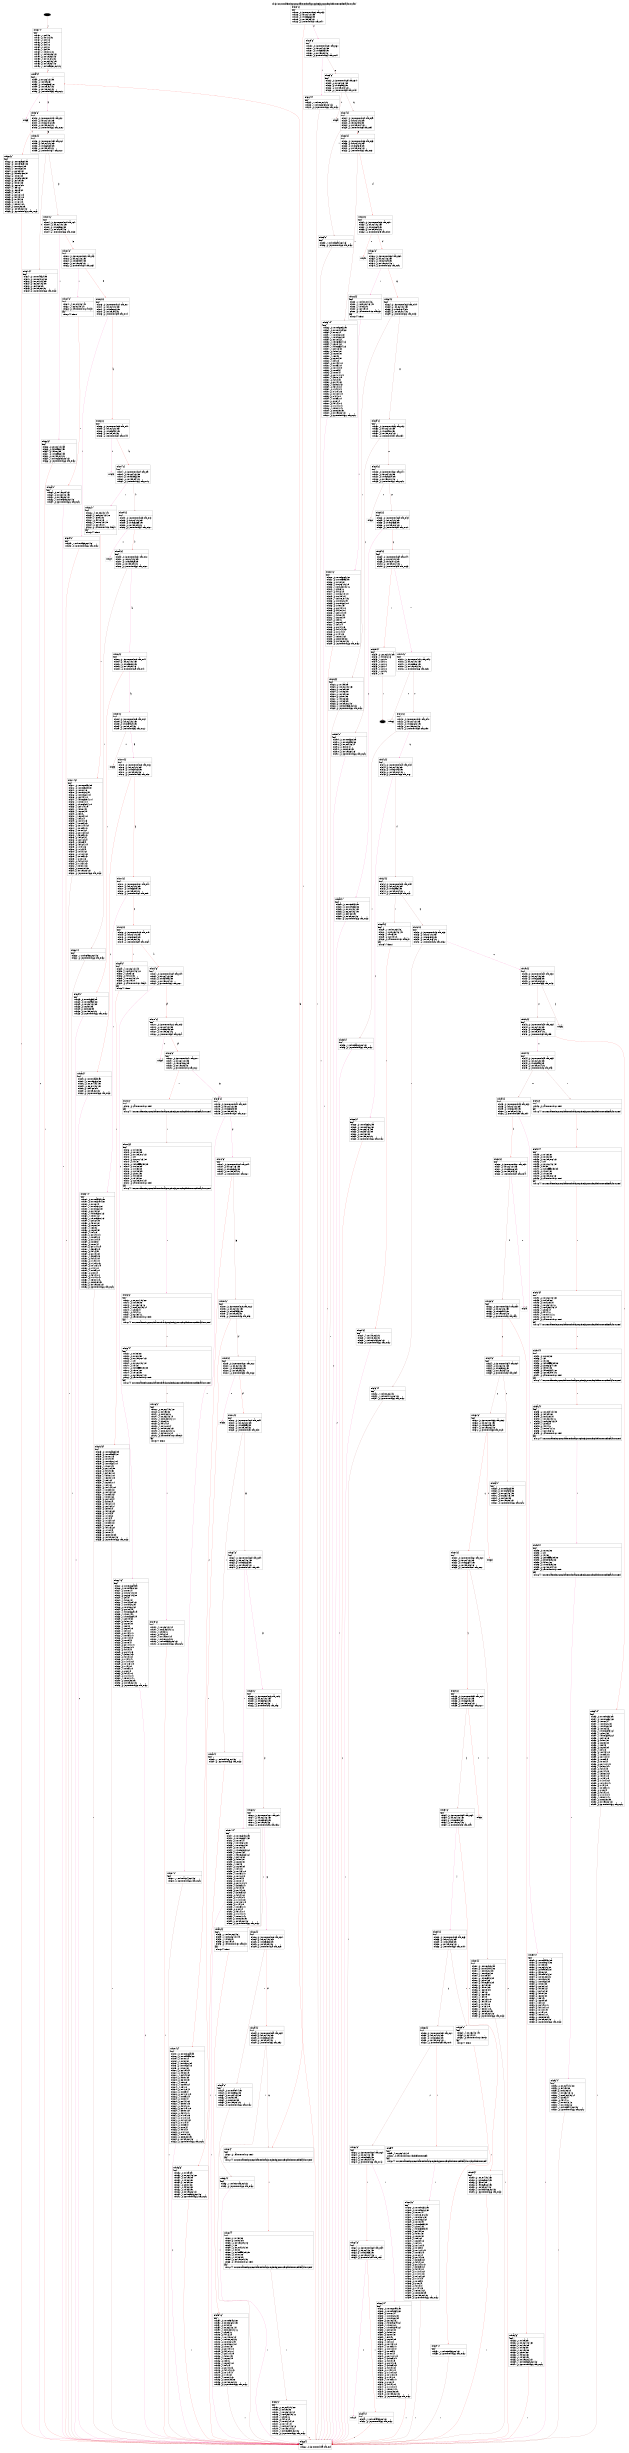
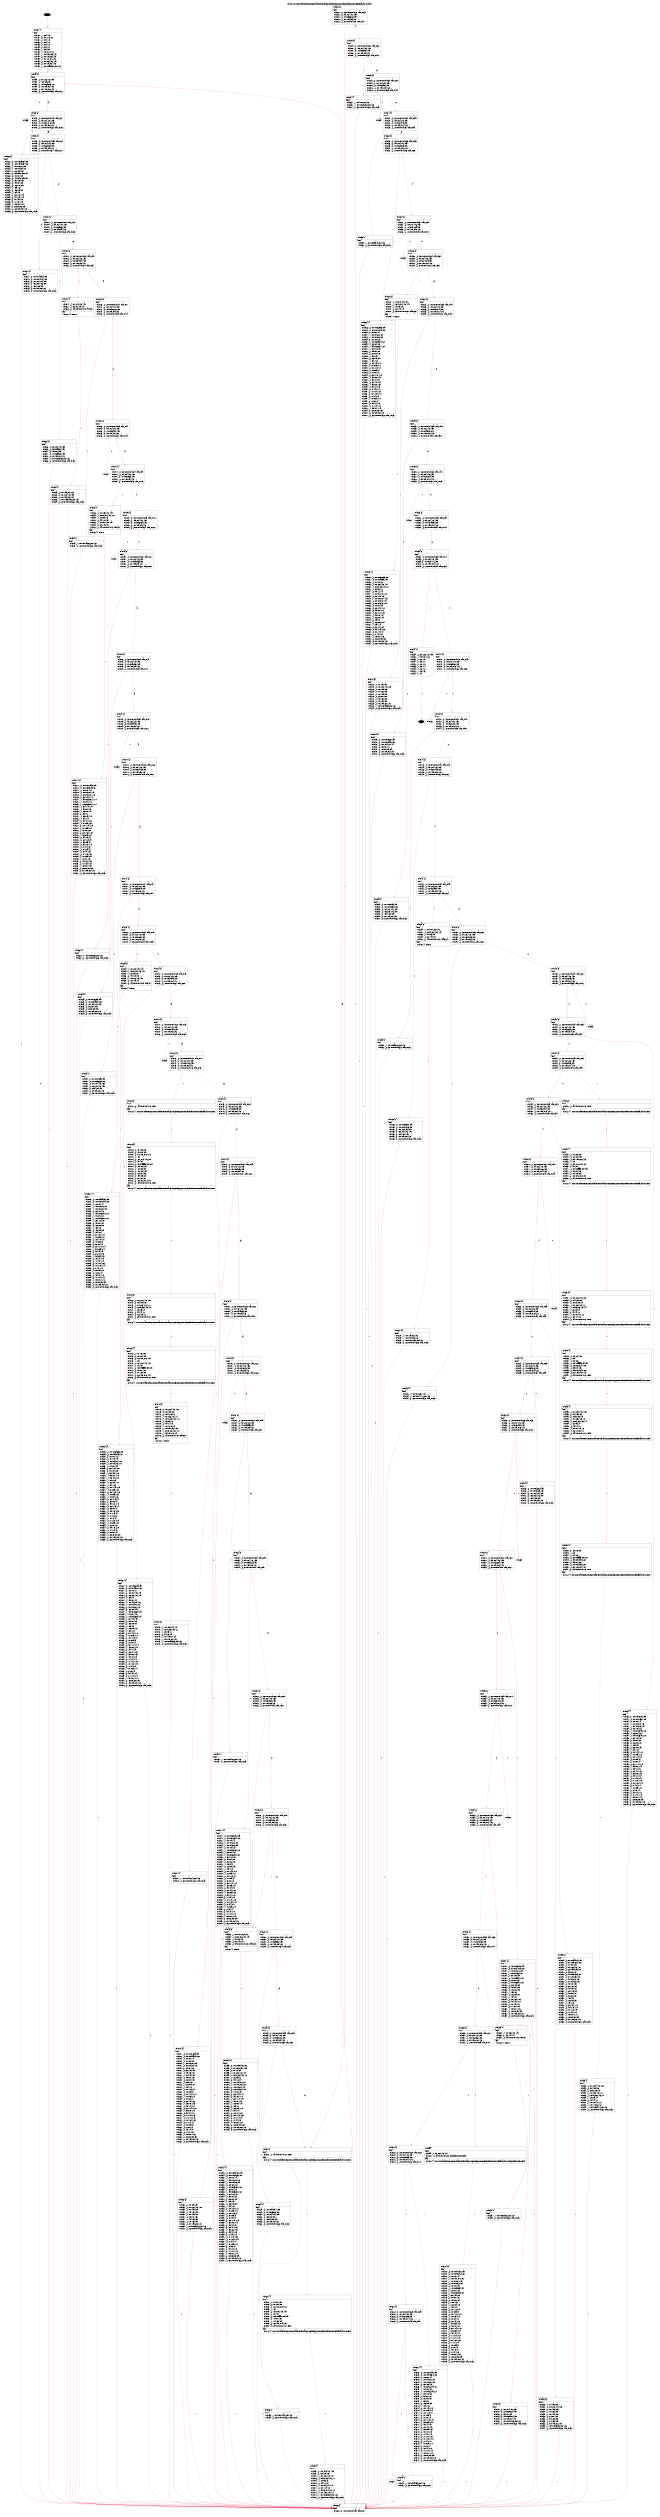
none -> (235, 2214)
